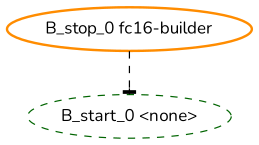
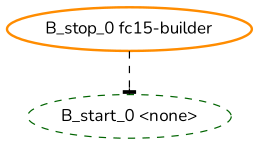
(129, 29) -> (129, 29)
